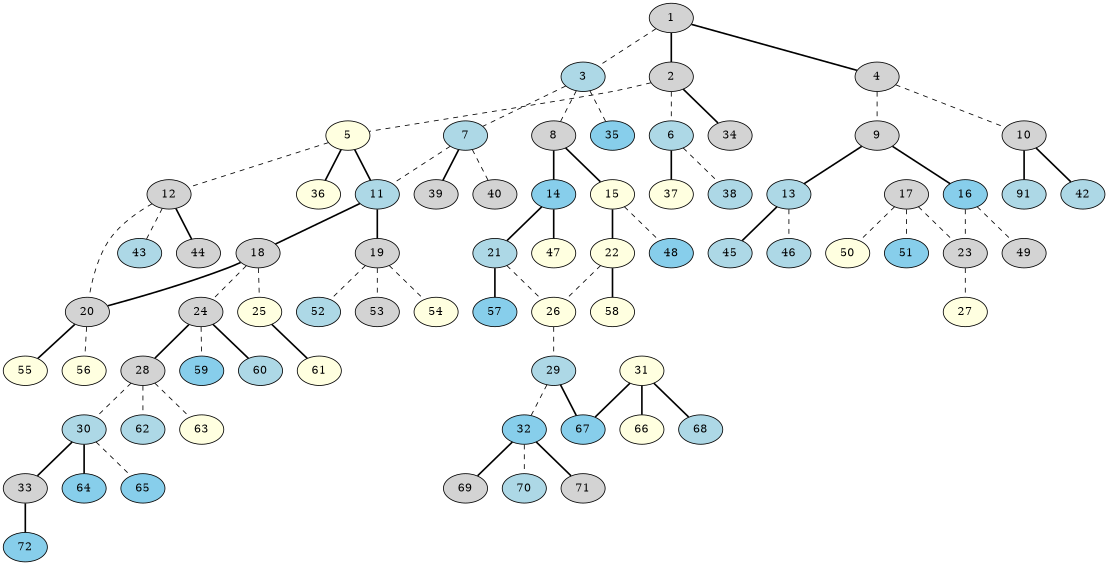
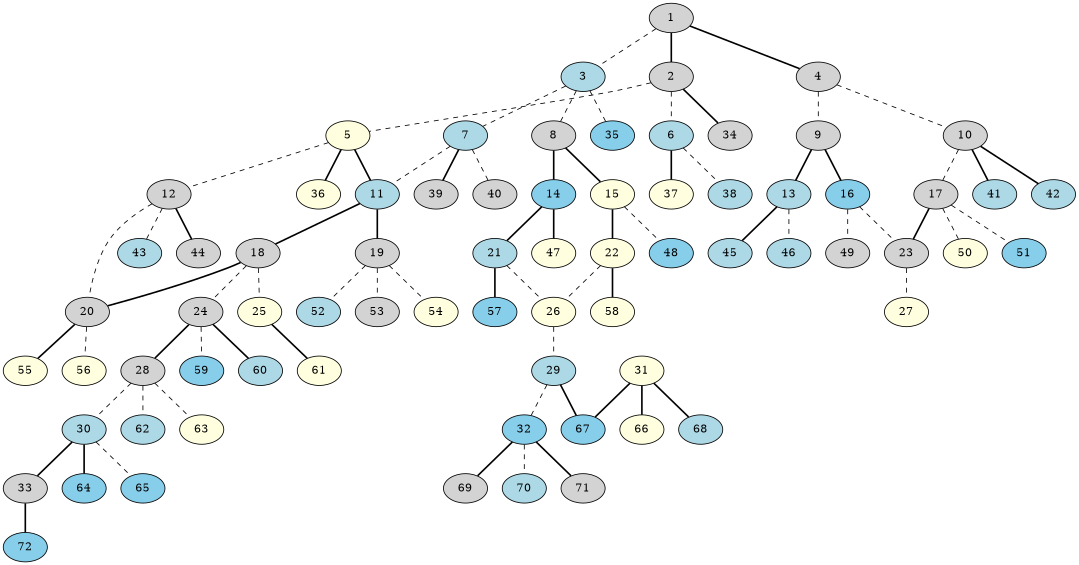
none -> (951, 165)
(1024, 194) -> (995, 194)
(936, 224) -> (921, 224)
